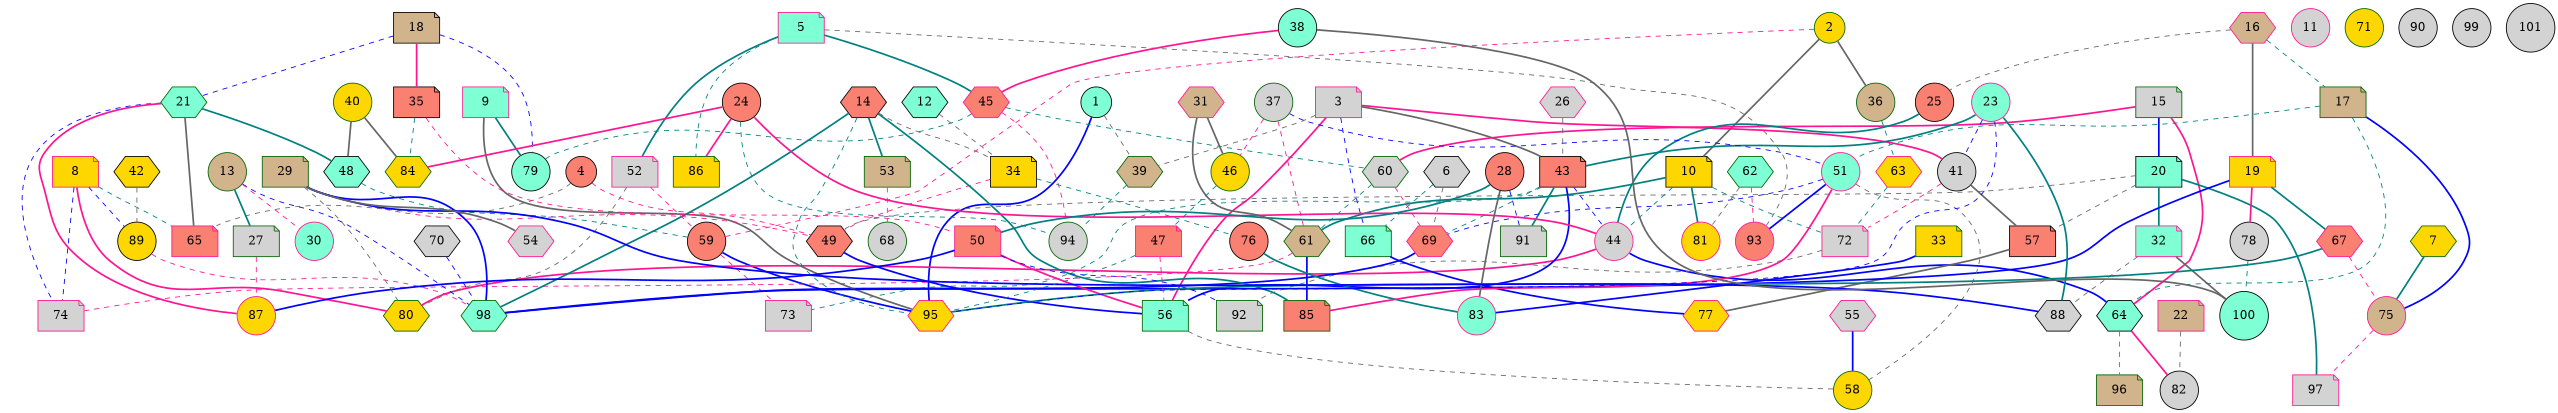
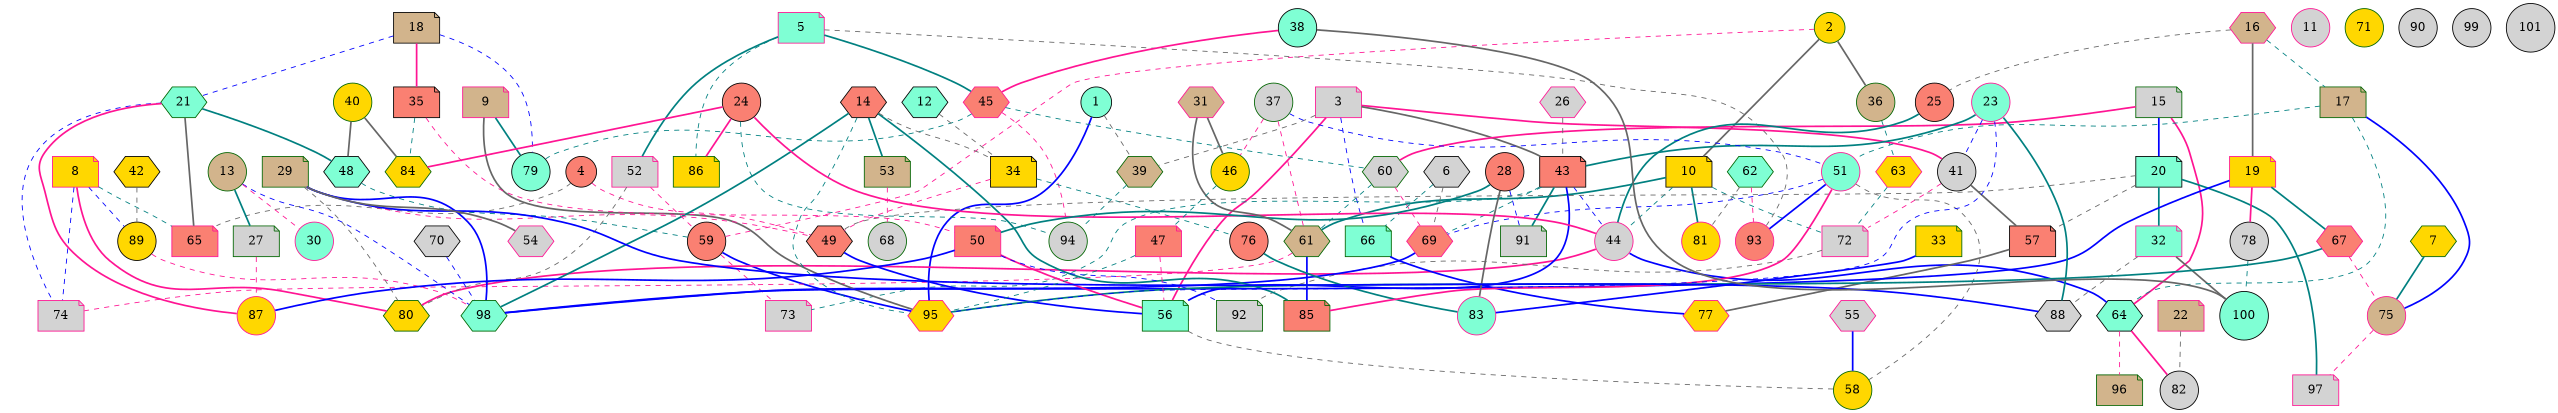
(486, 102) -> (486, 102)
